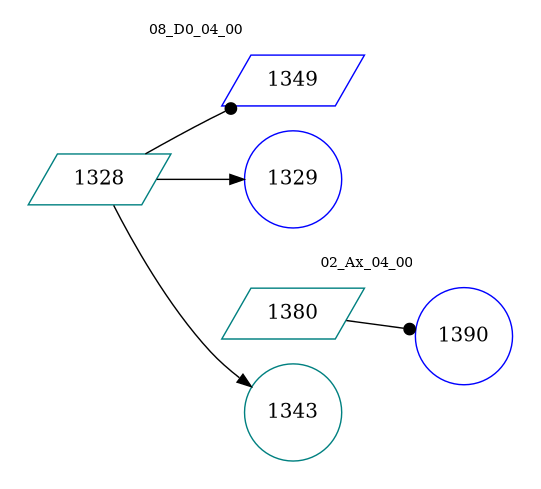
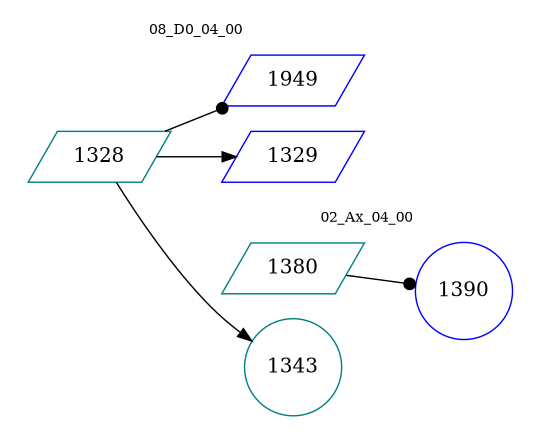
(293, 81) -> (293, 81)
(293, 179) -> (293, 157)
